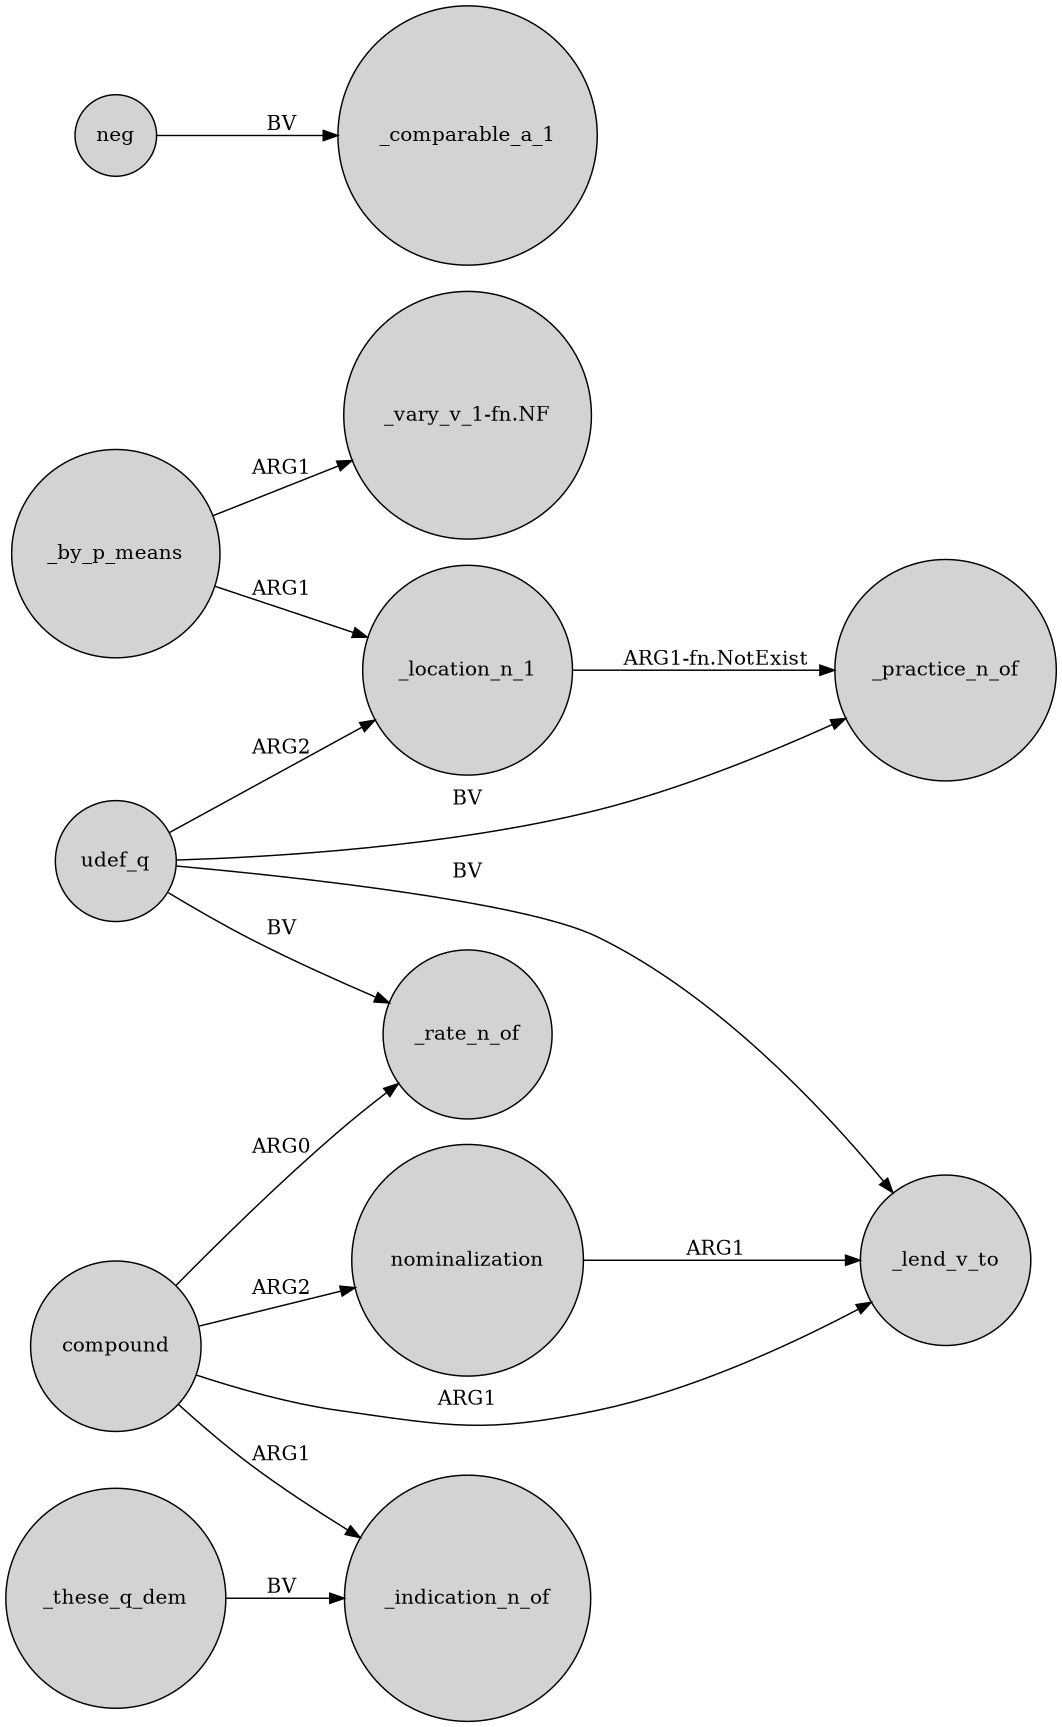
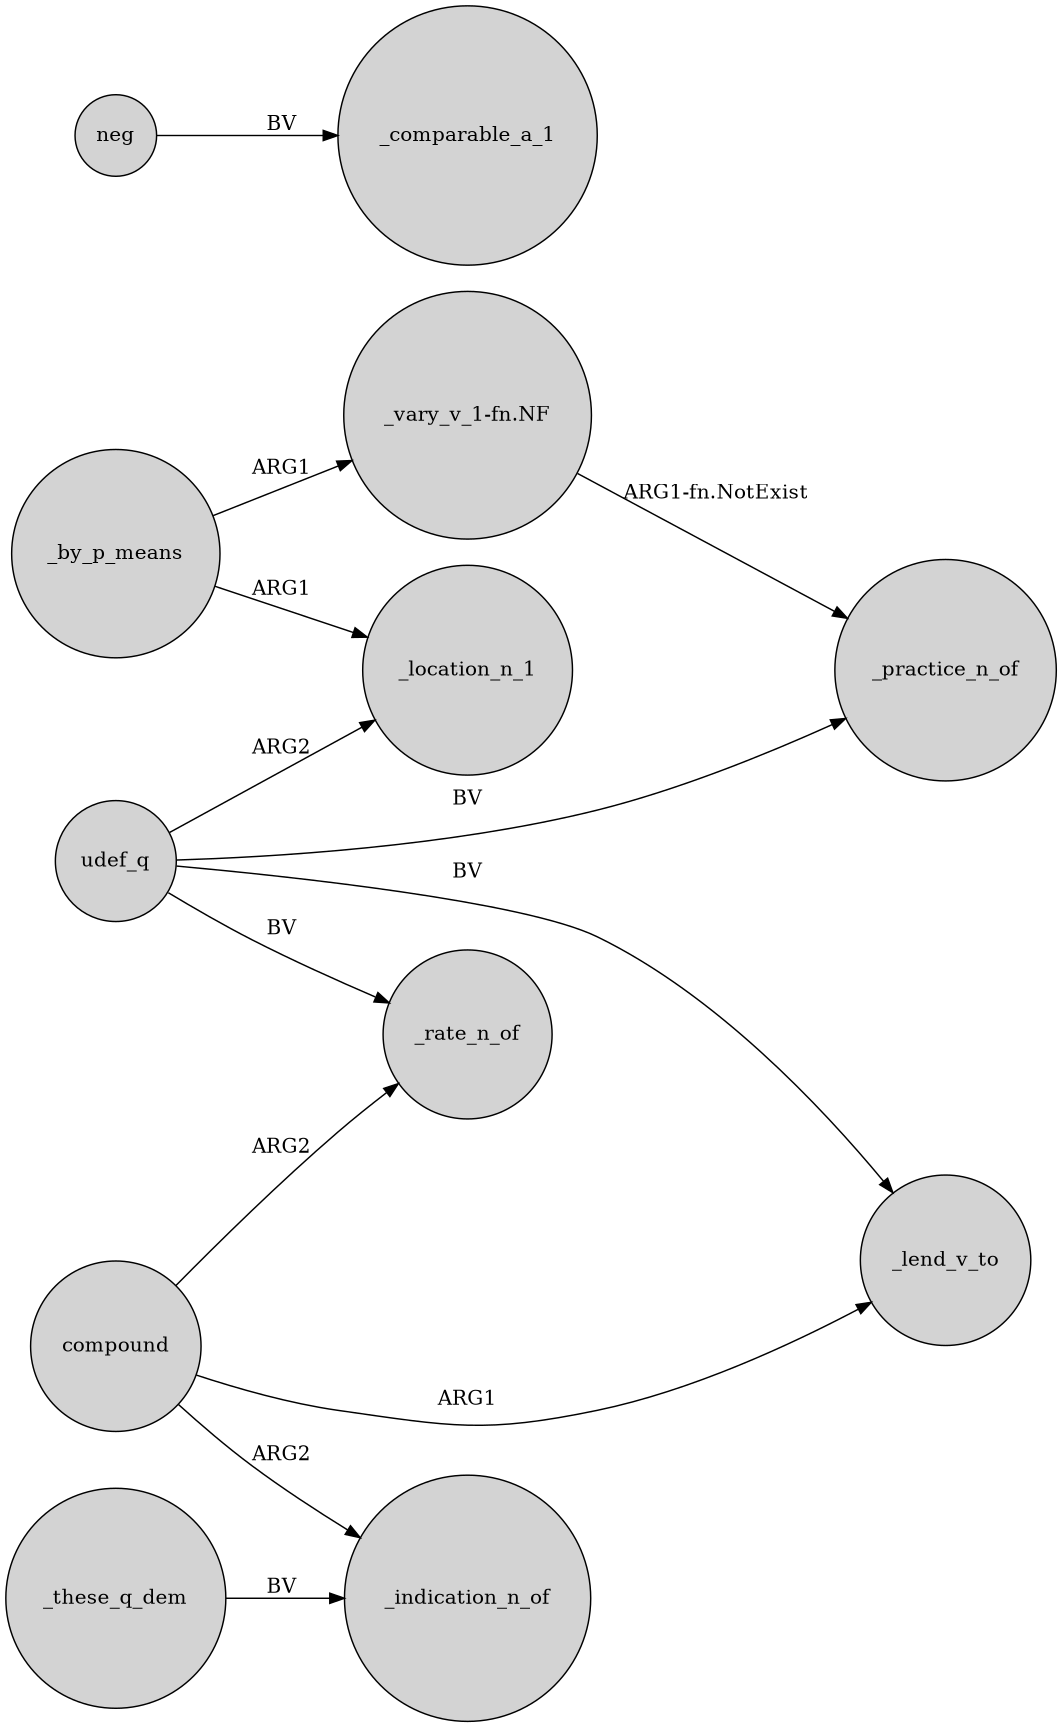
(696, 670) -> (706, 542)
(282, 1147) -> (282, 1147)
(468, 1260) -> none
(282, 1455) -> (282, 1455)
